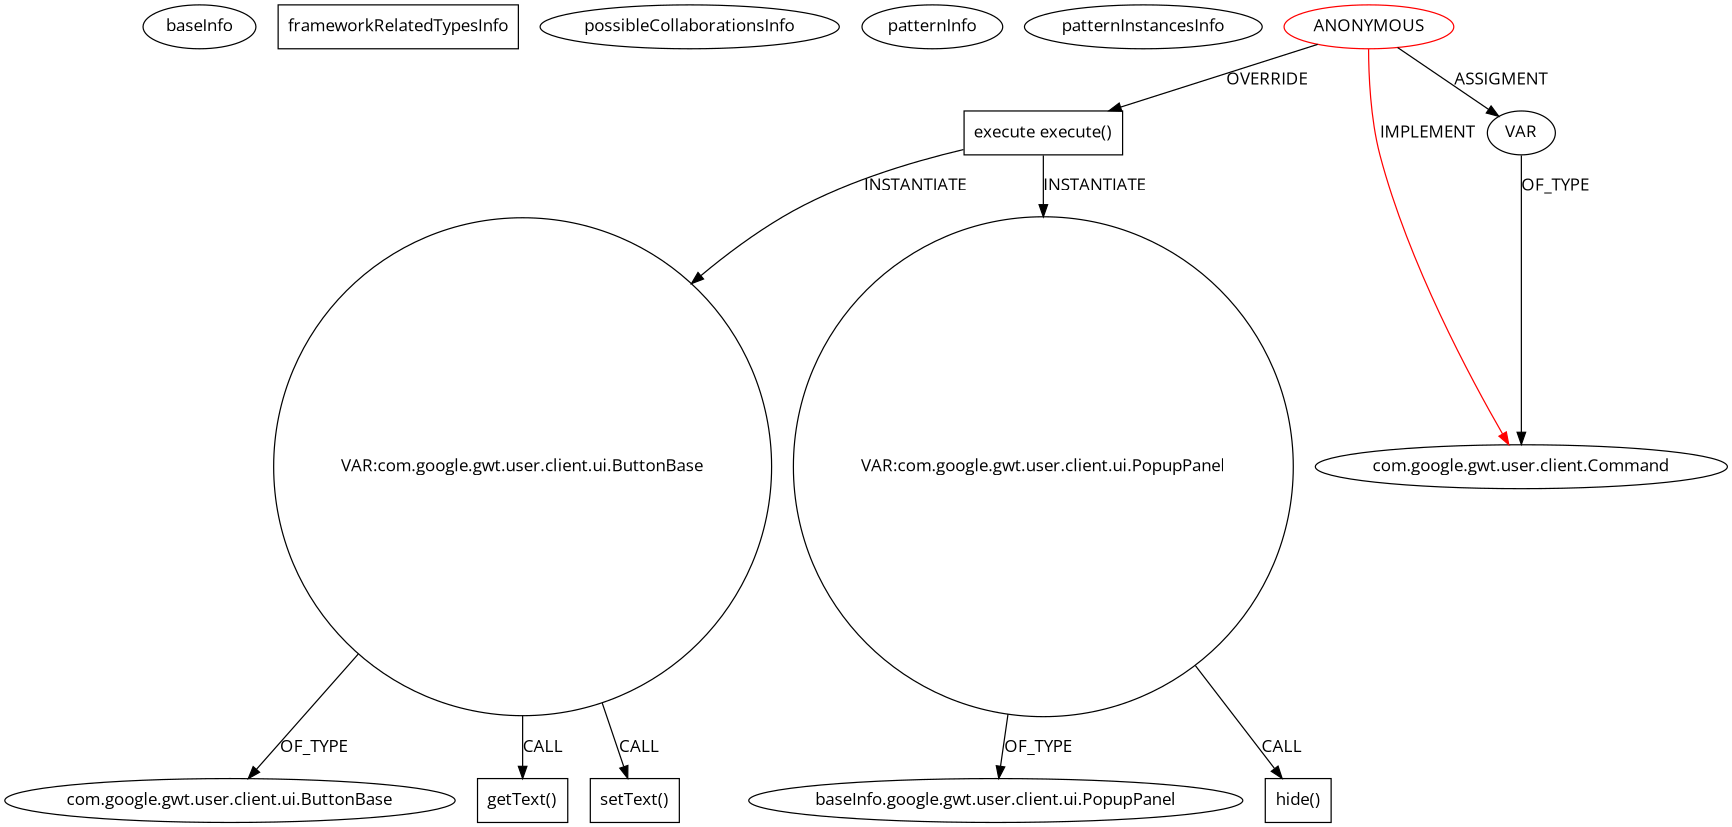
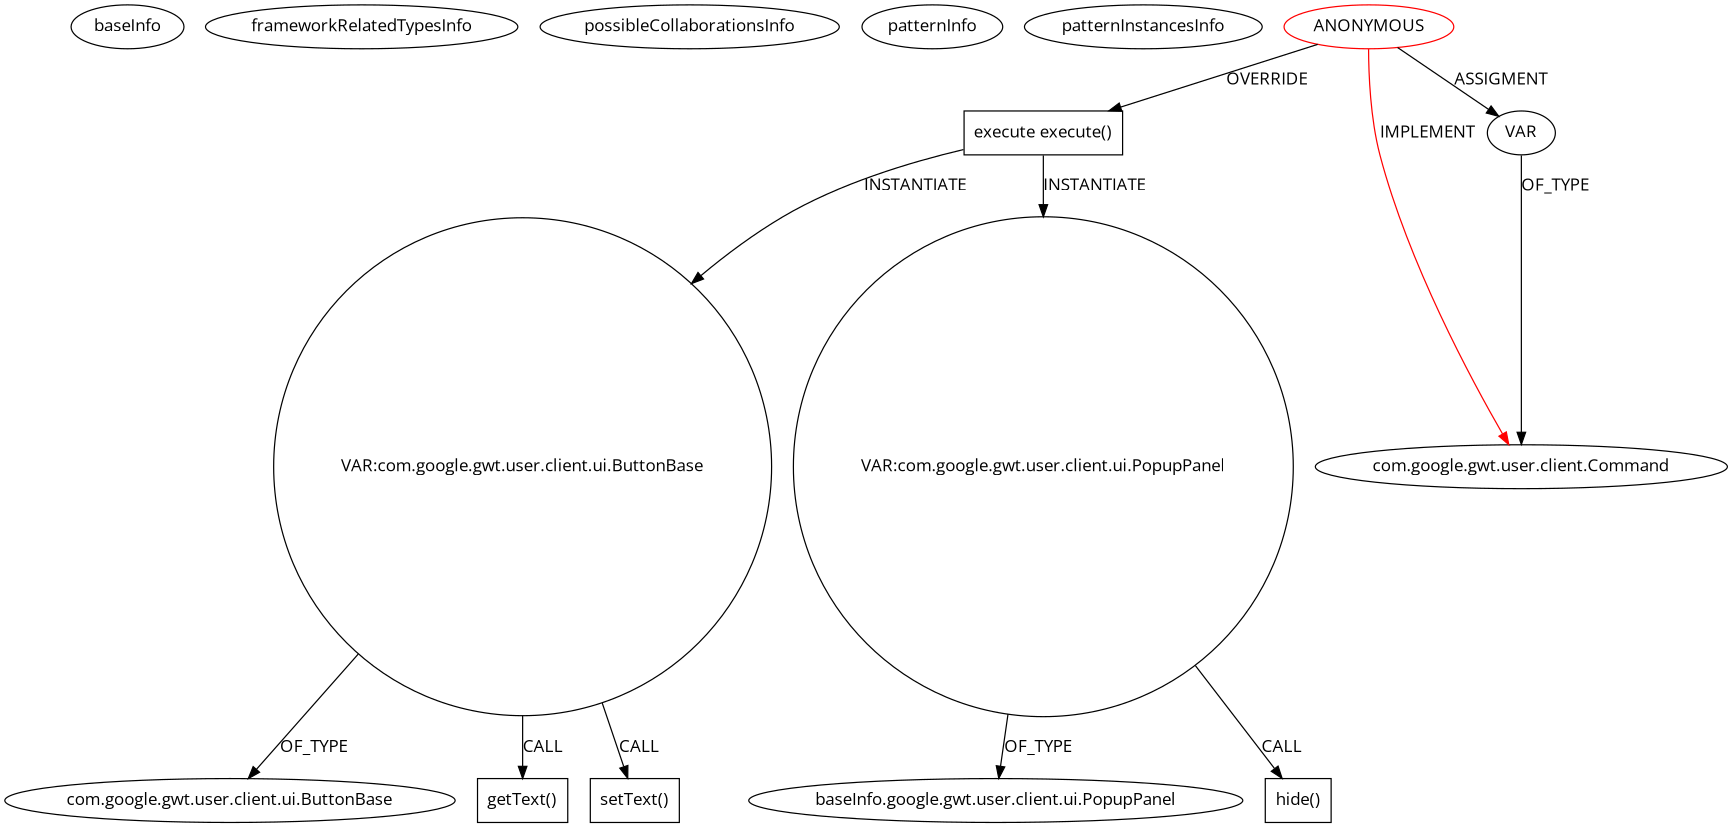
(398, 27) -> (362, 27)
